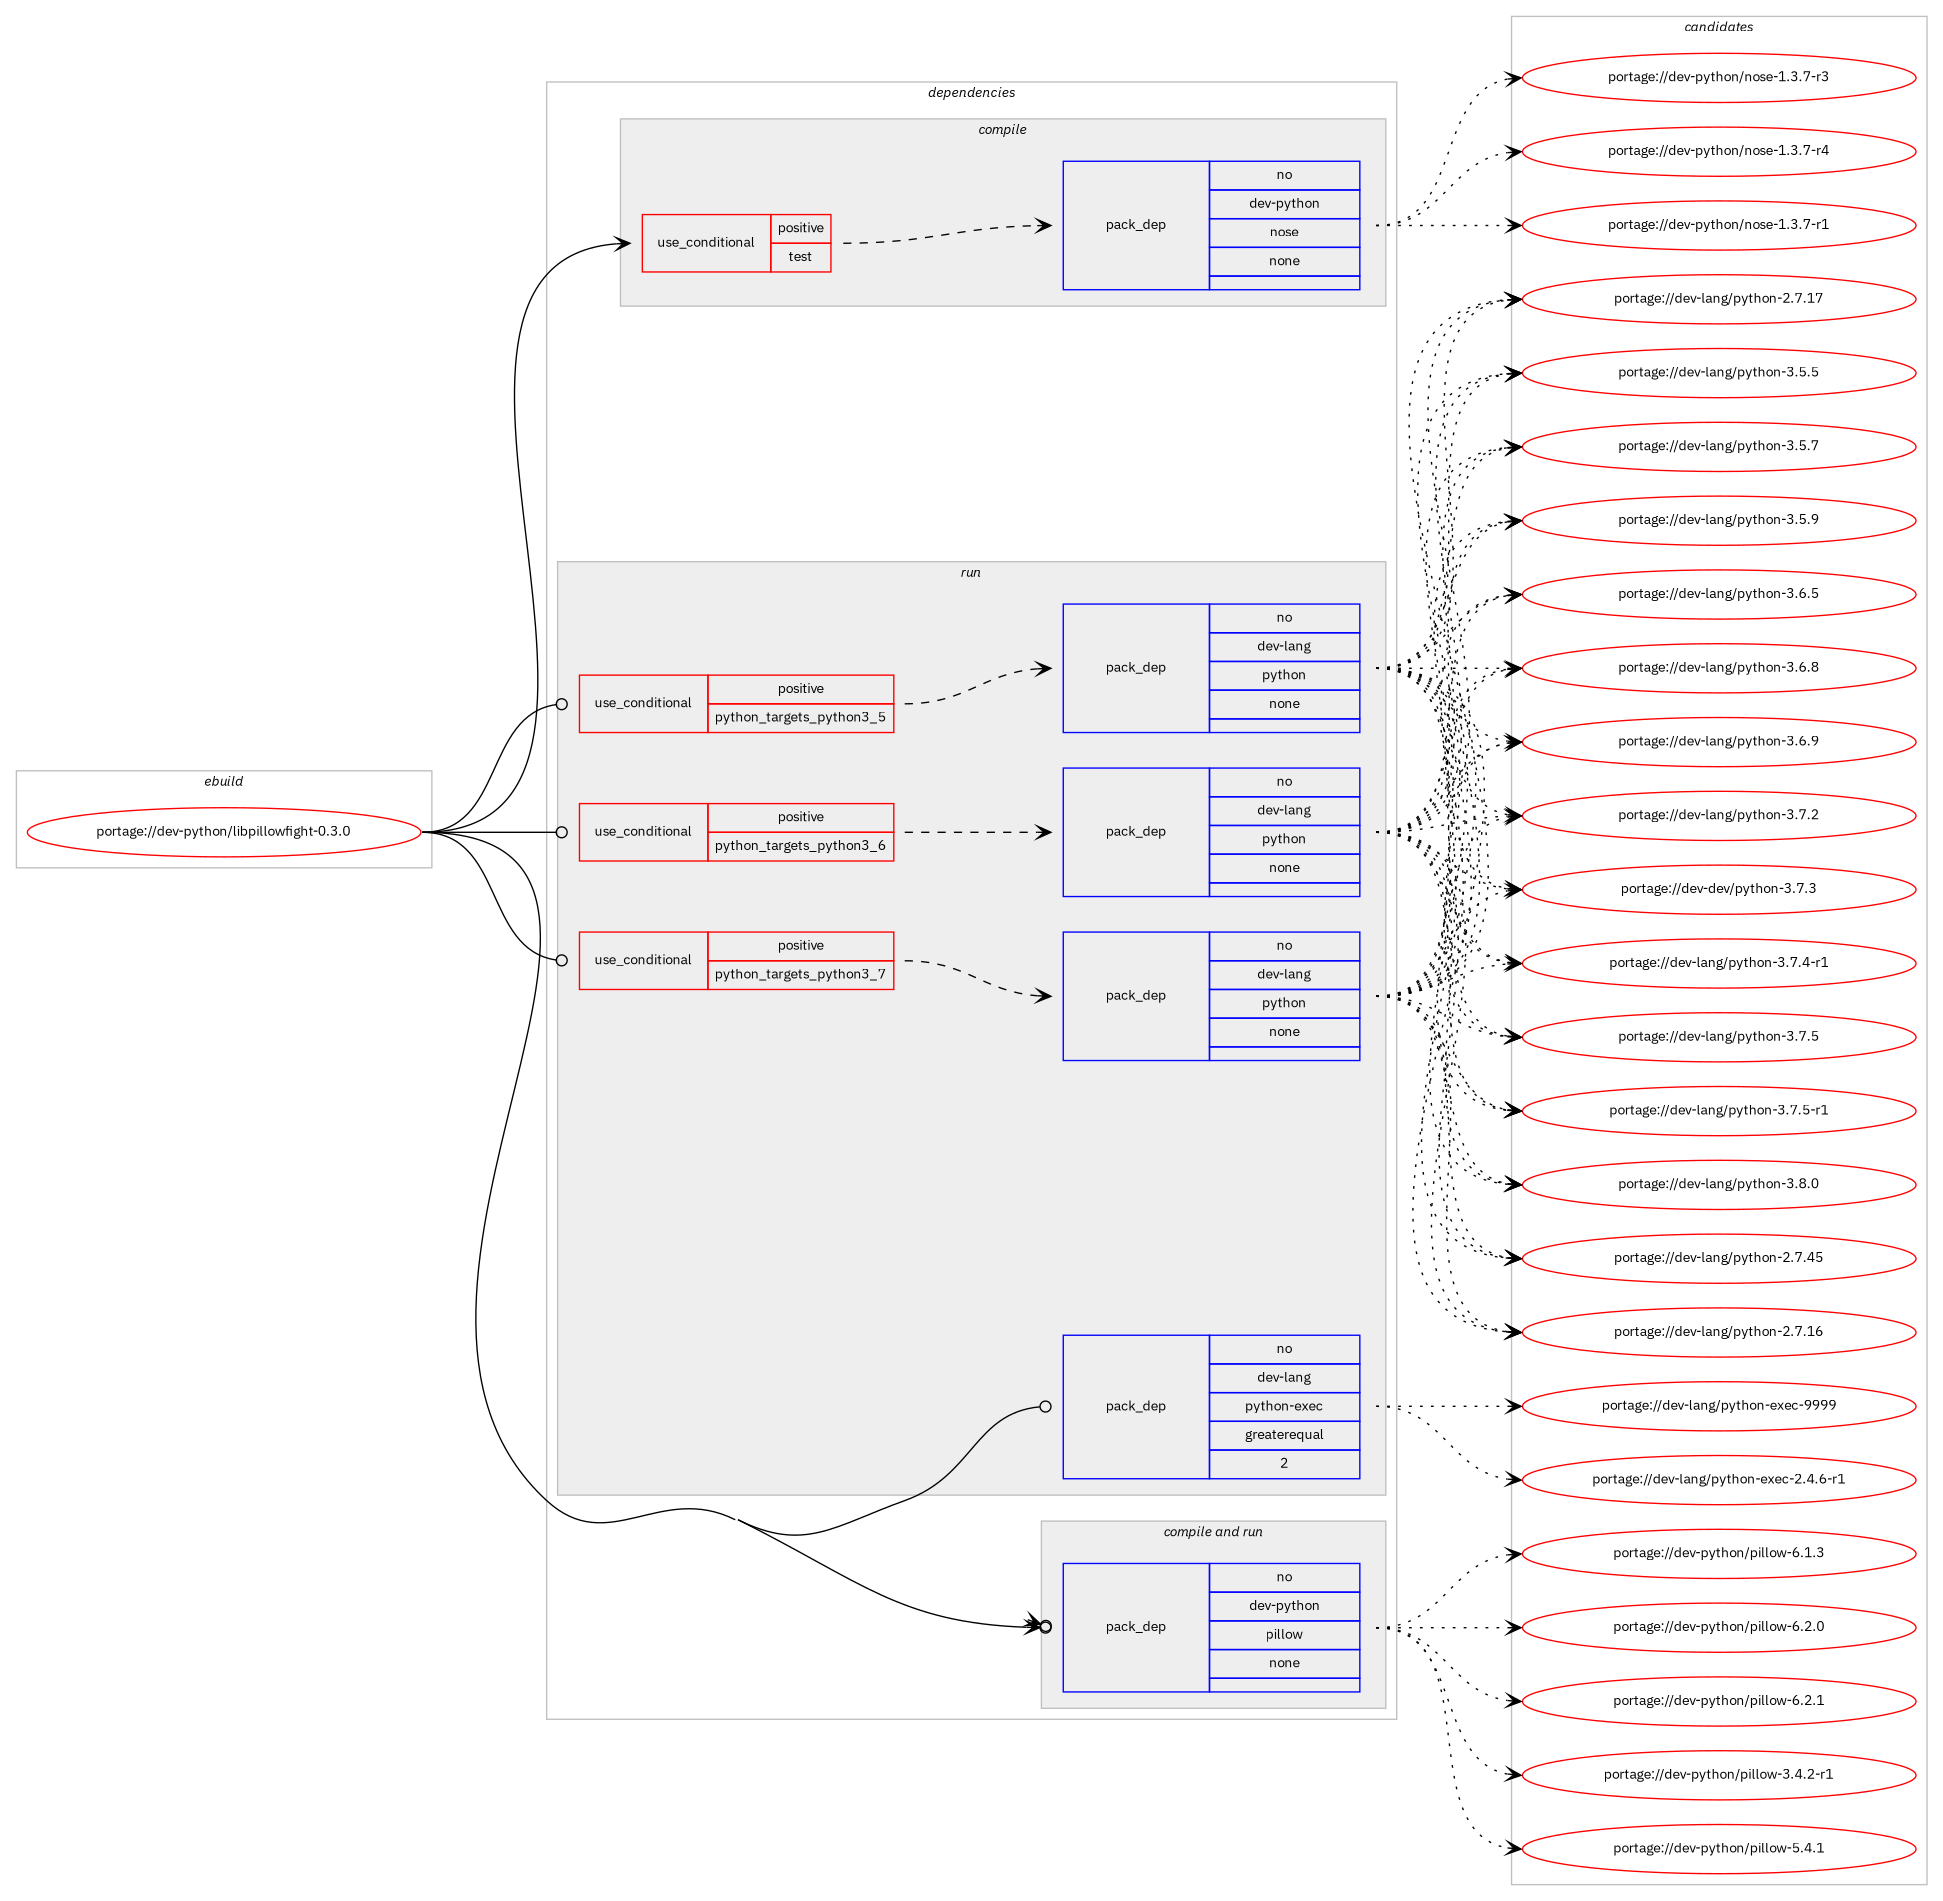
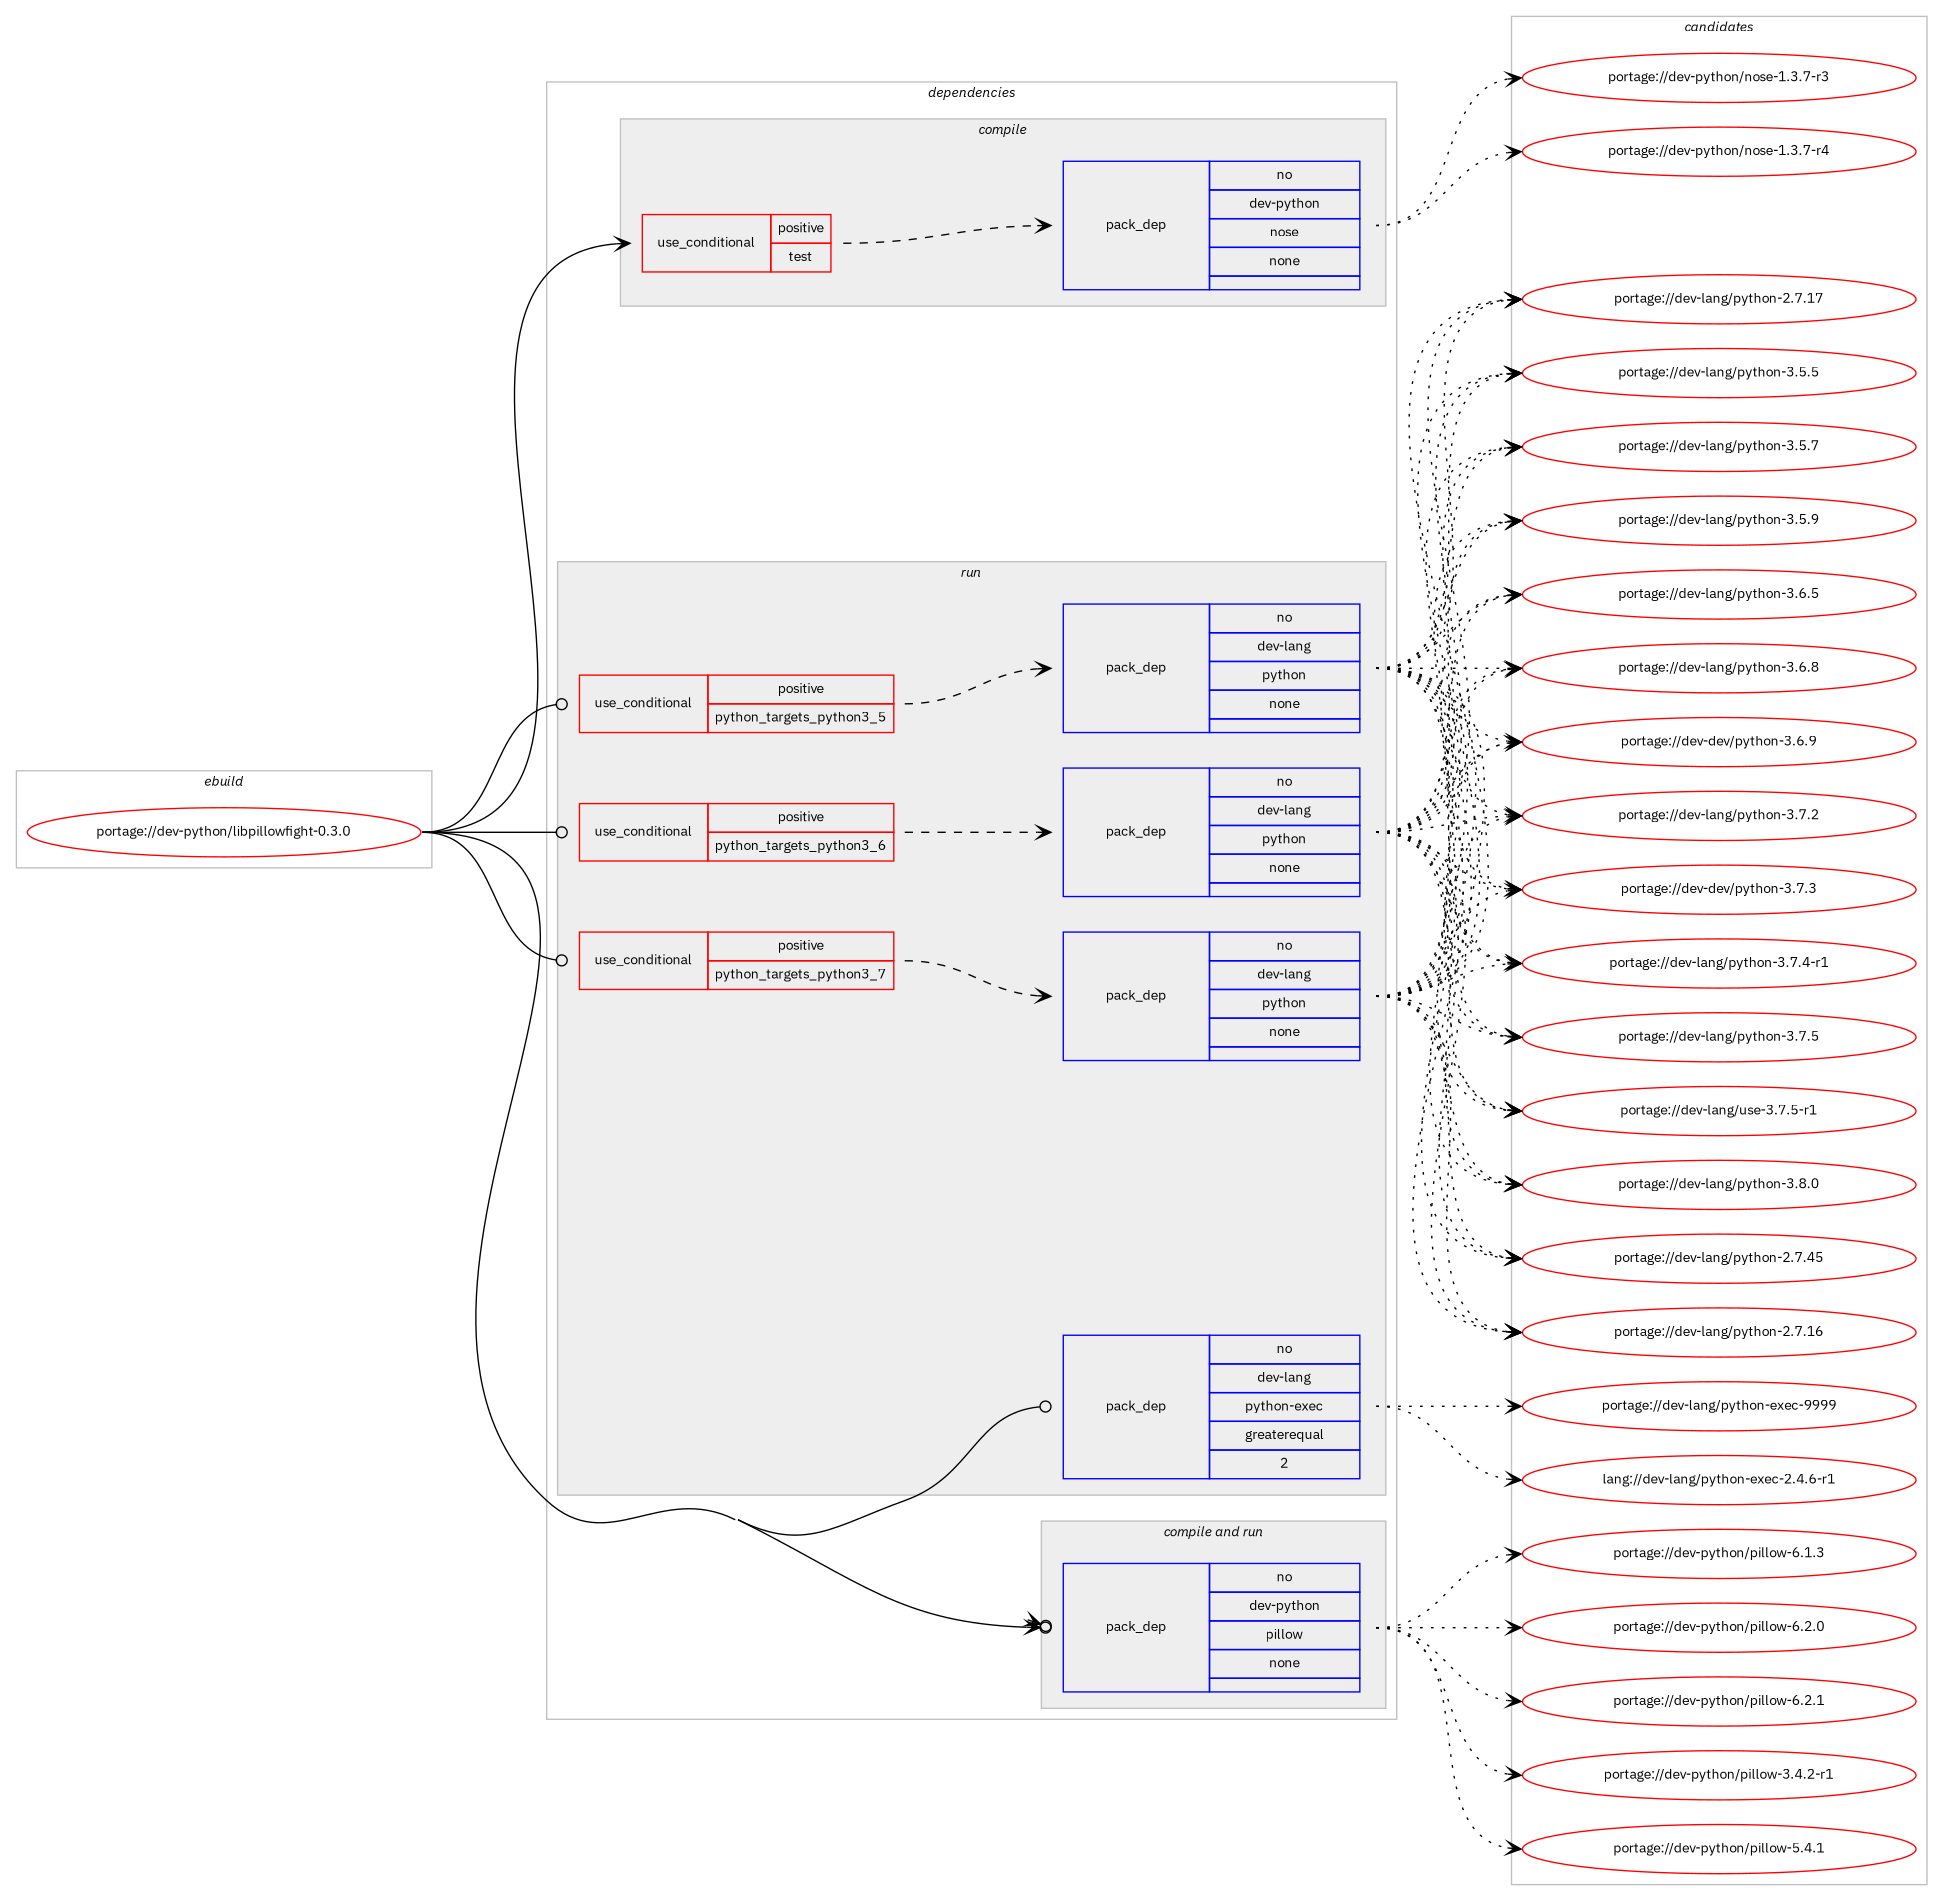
(1719, 226) -> none
(1719, 742) -> (1719, 742)
(1719, 1111) -> (1719, 1111)
(1719, 1480) -> (1719, 1480)
